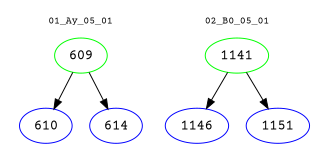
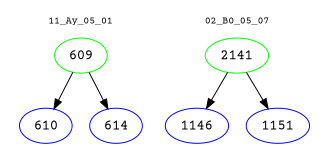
(81, 21) -> (81, 21)
(237, 21) -> (237, 21)
(237, 56) -> (237, 56)
